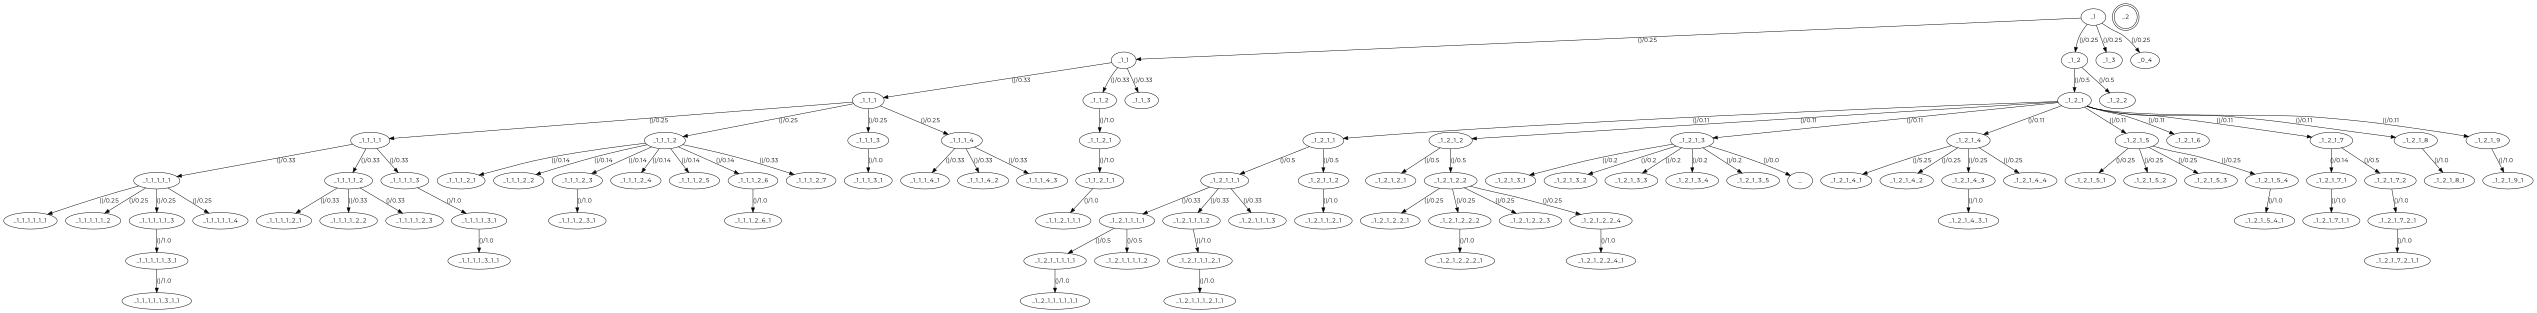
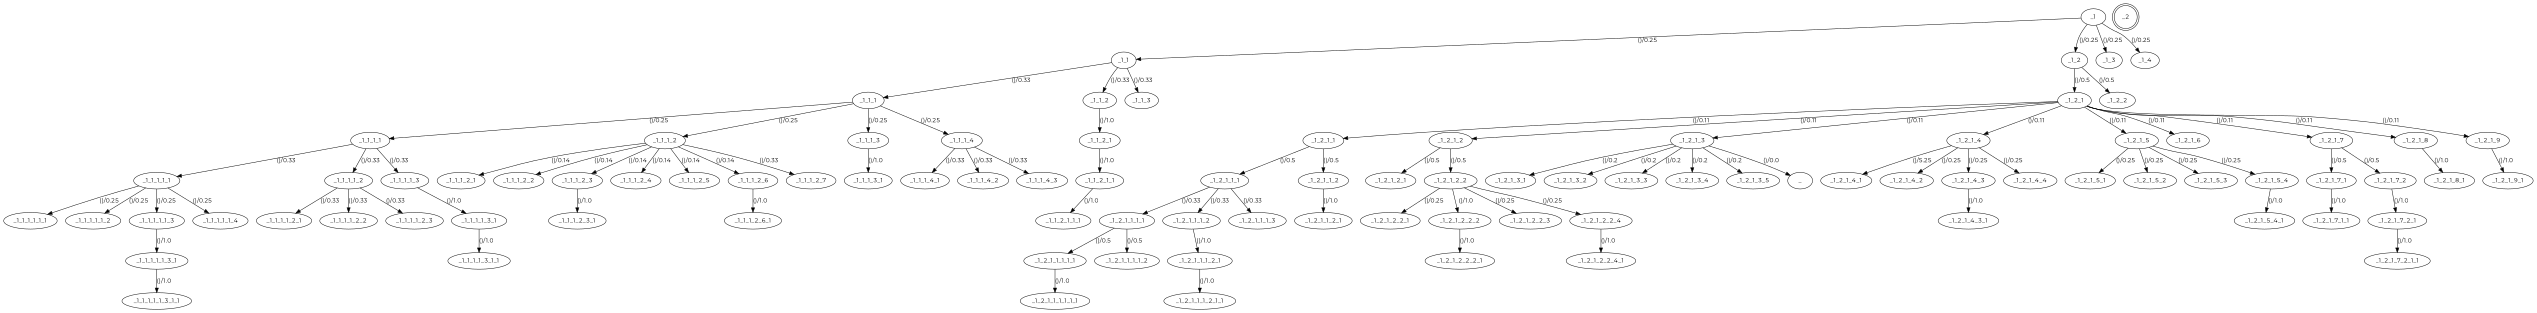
(2145, 60) -> (2145, 60)
(2339, 161) -> (2339, 161)
(1466, 201) -> (1466, 201)
